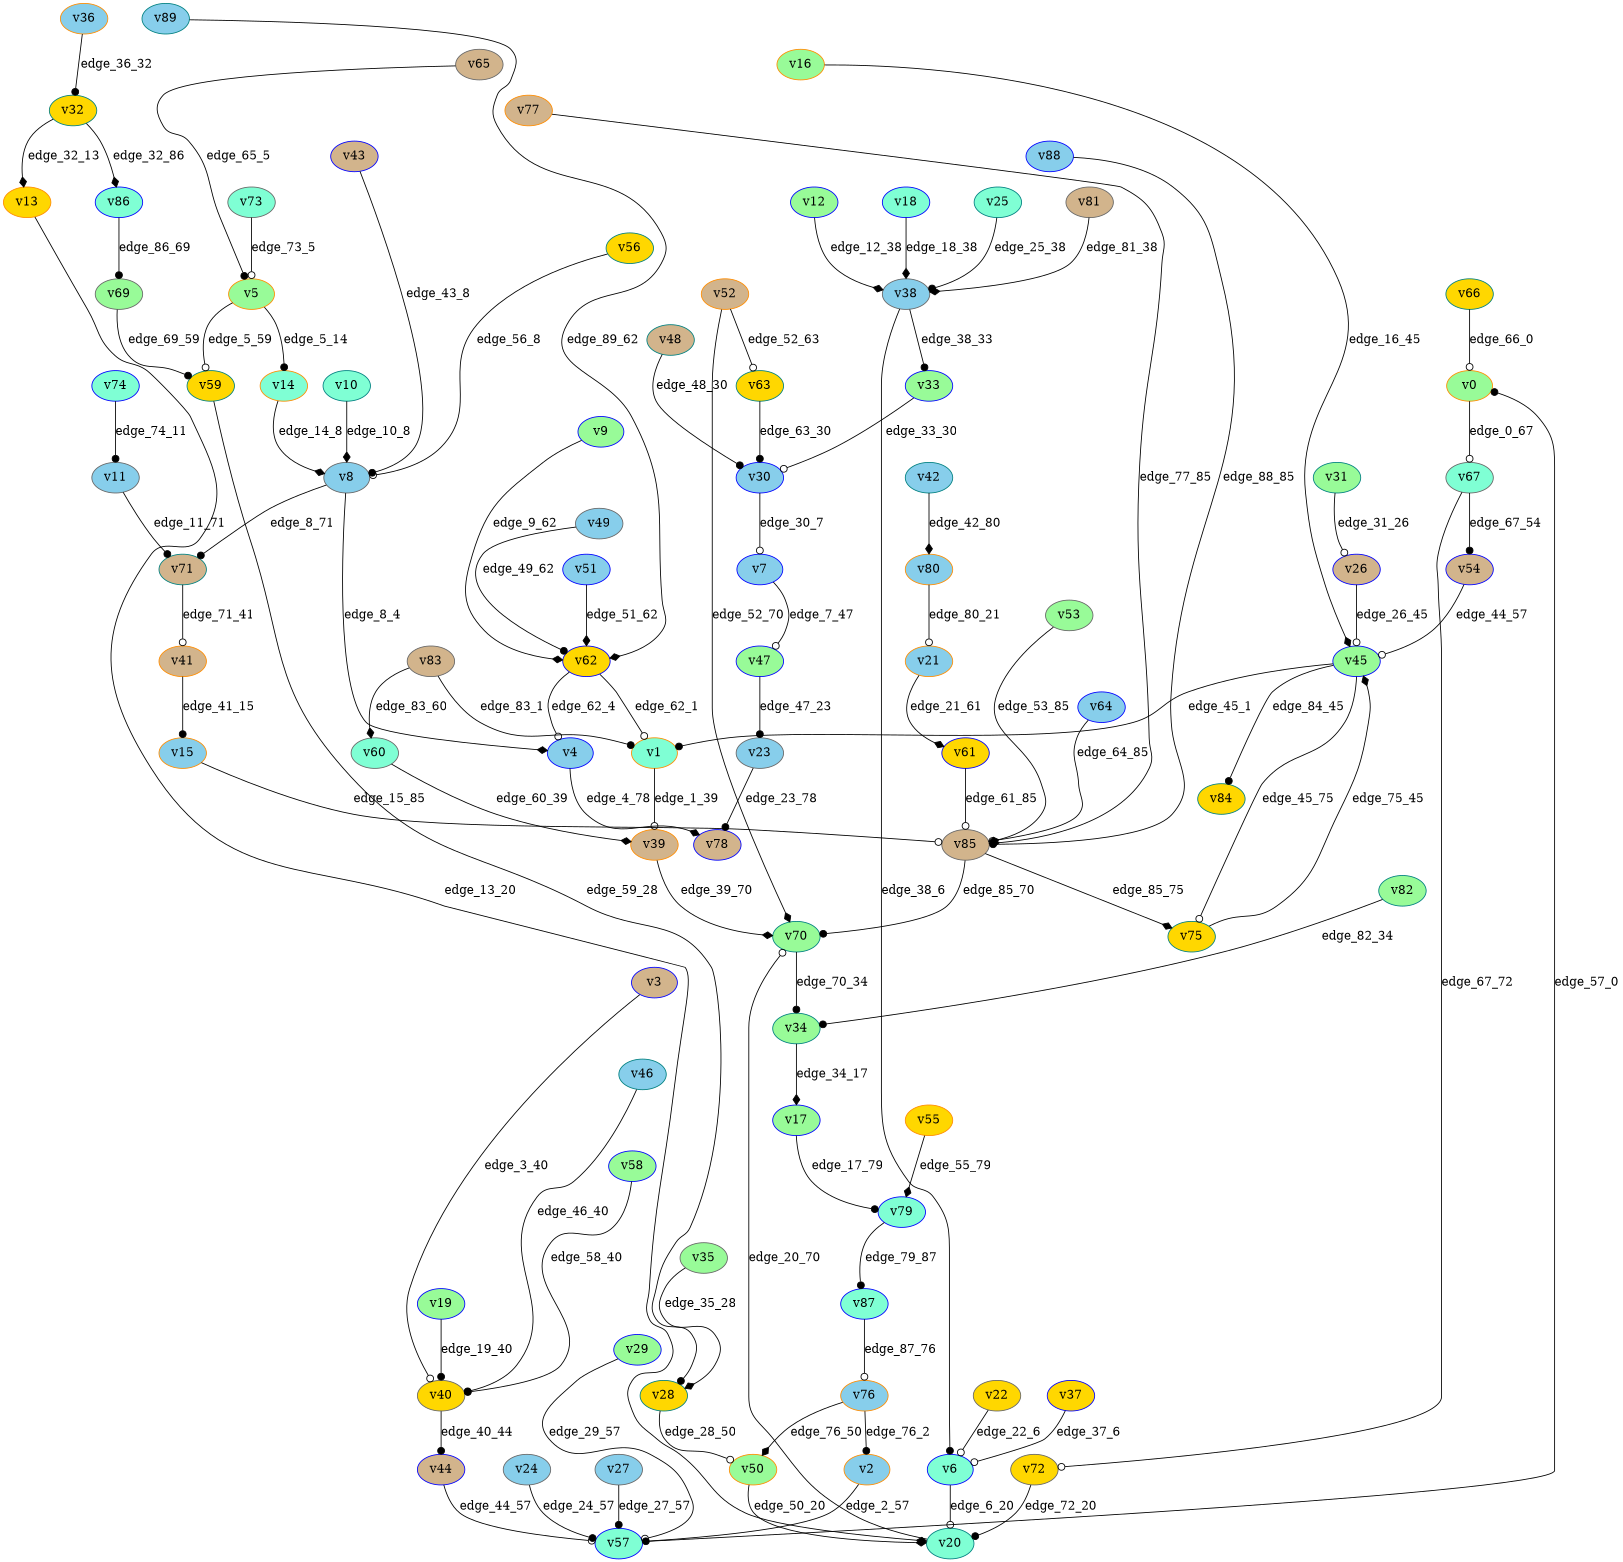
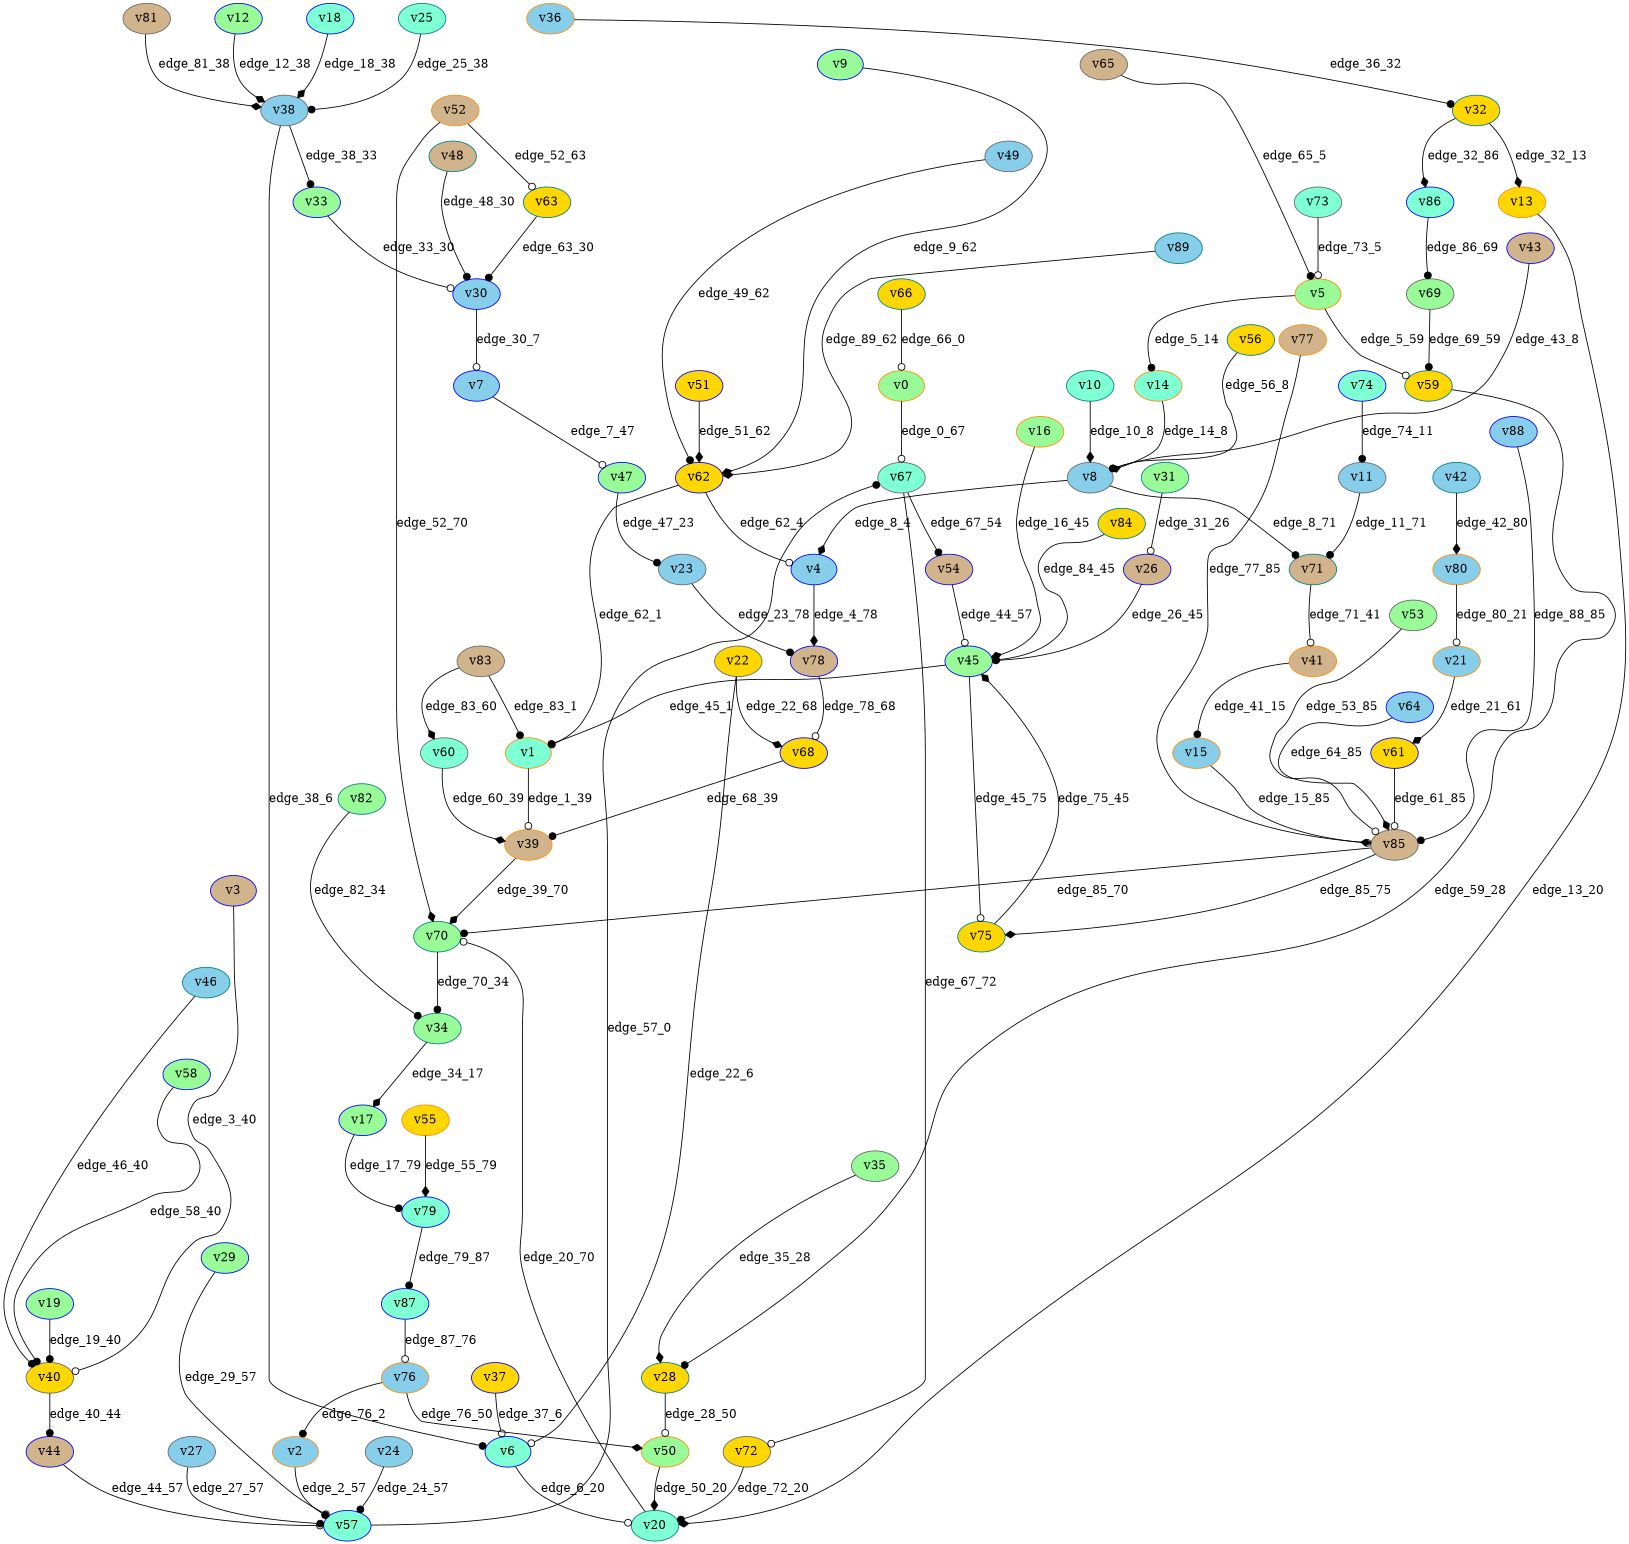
(586, 570) -> (699, 386)
(1265, 704) -> (1055, 593)
none -> (804, 753)
(1555, 1376) -> (607, 1027)
